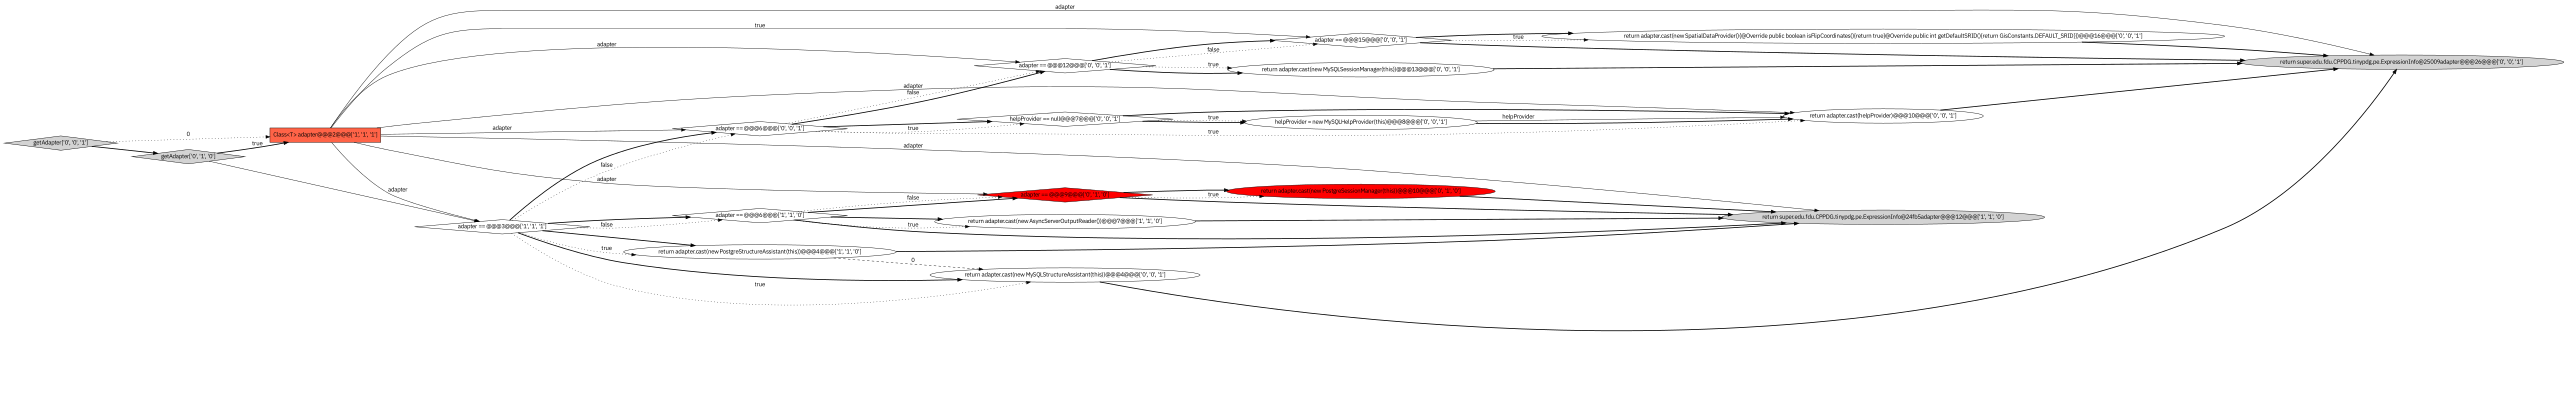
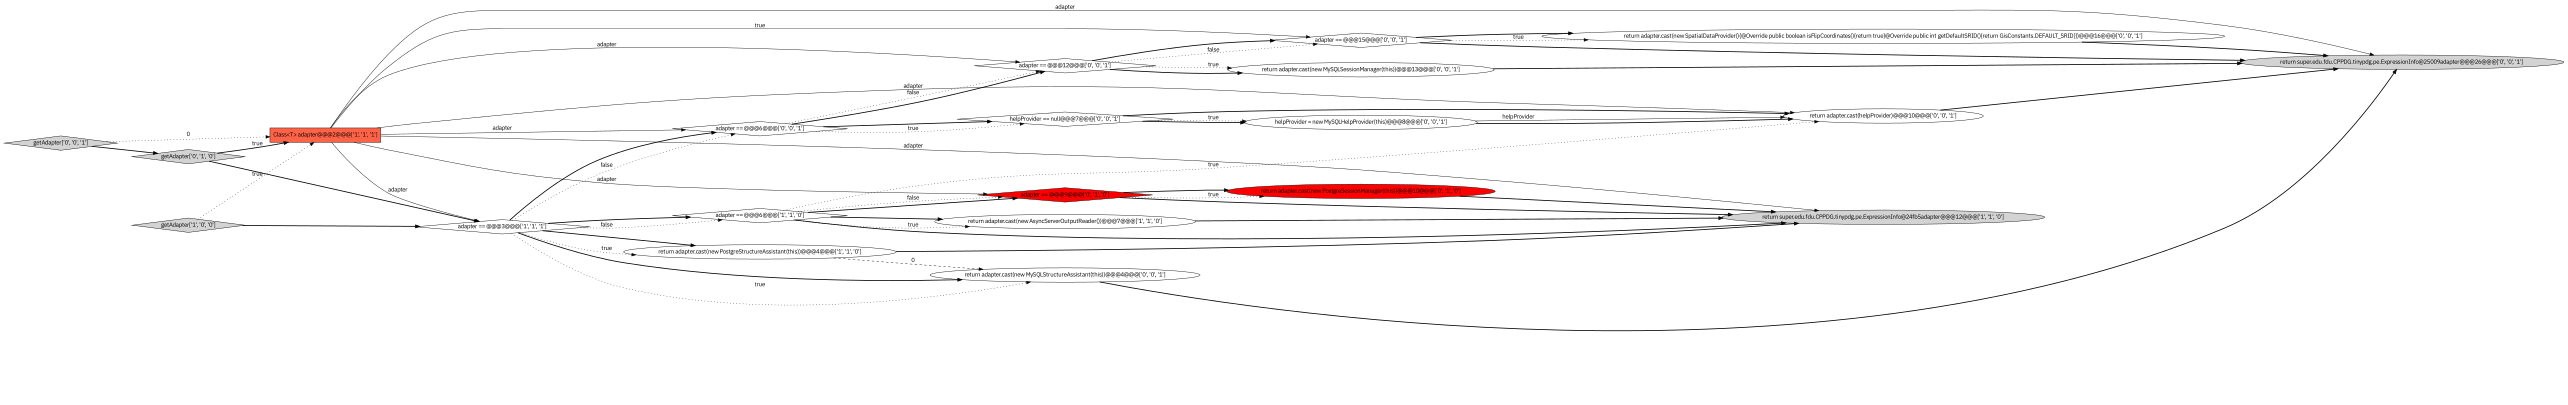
(1310, 136) -> (1298, 162)
(342, 191) -> (342, 191)
none -> (188, 225)
